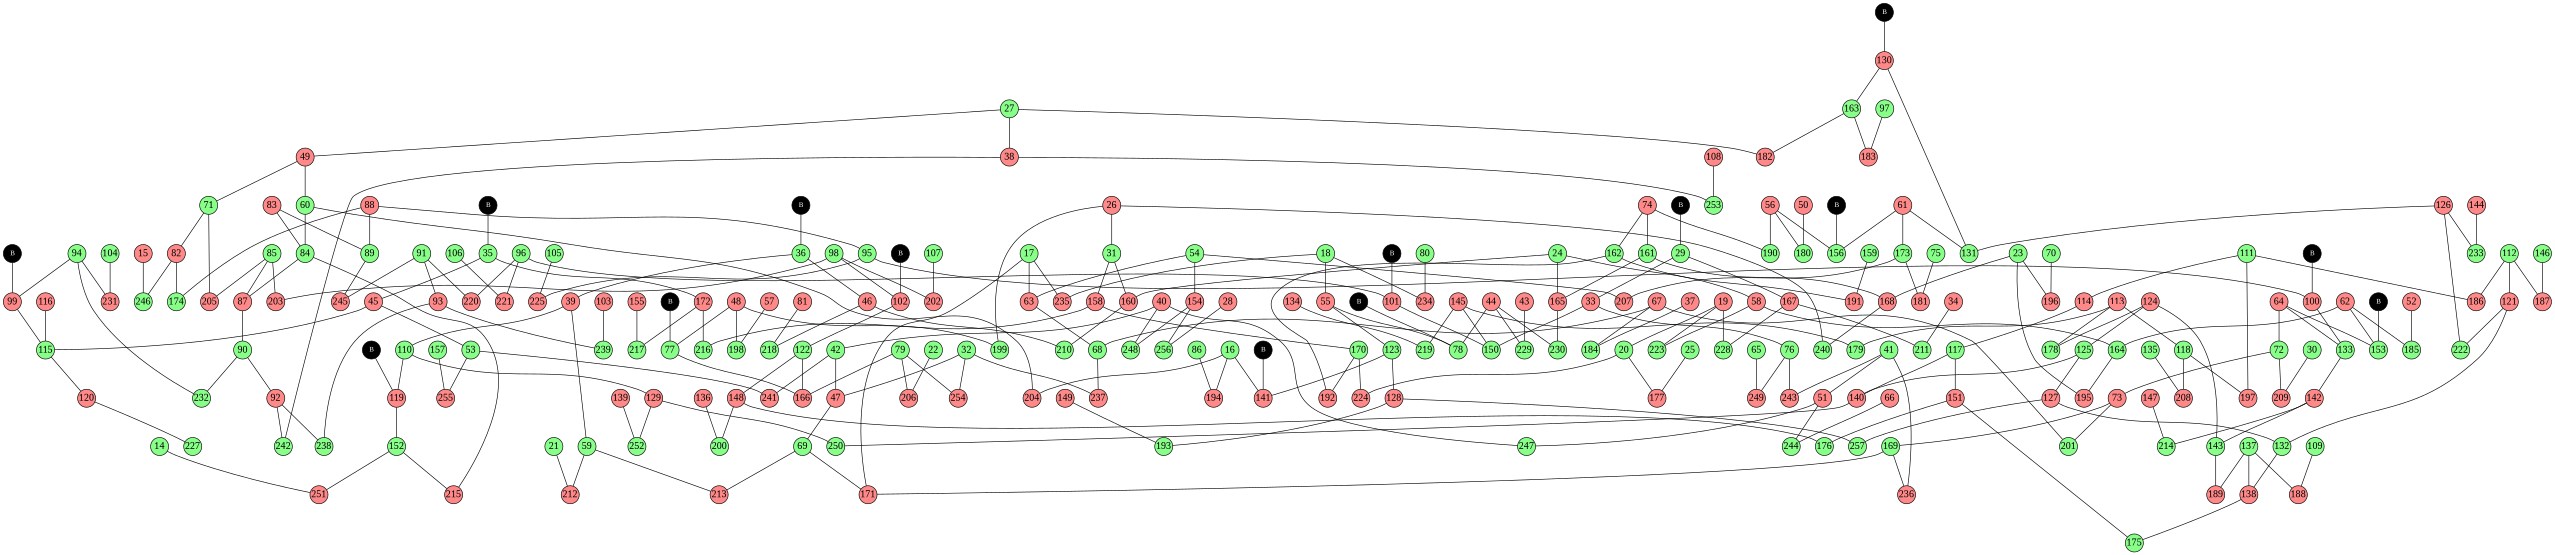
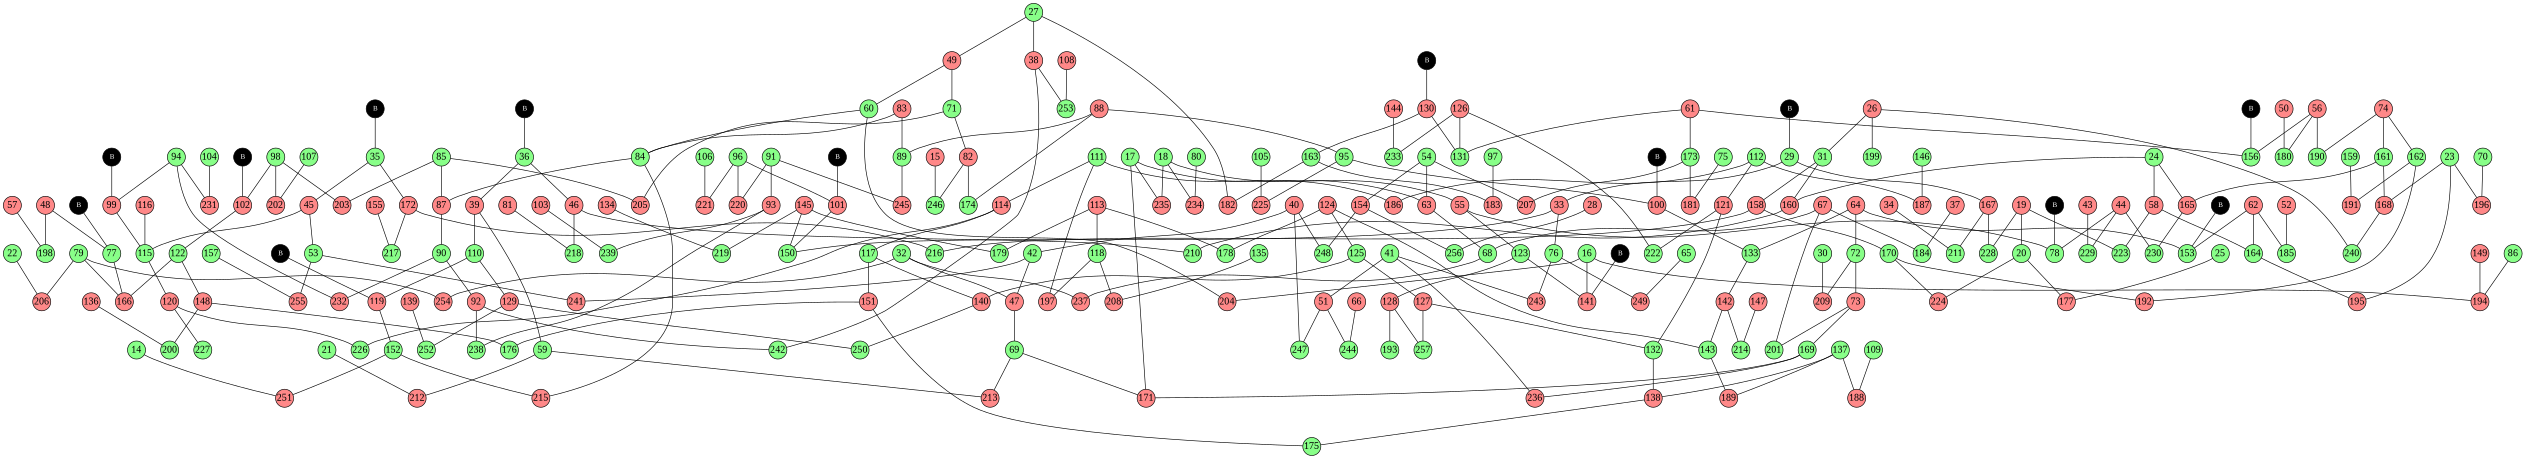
(805, 322) -> none
none -> (360, 350)
(202, 398) -> (340, 302)
(1114, 423) -> (2480, 278)
